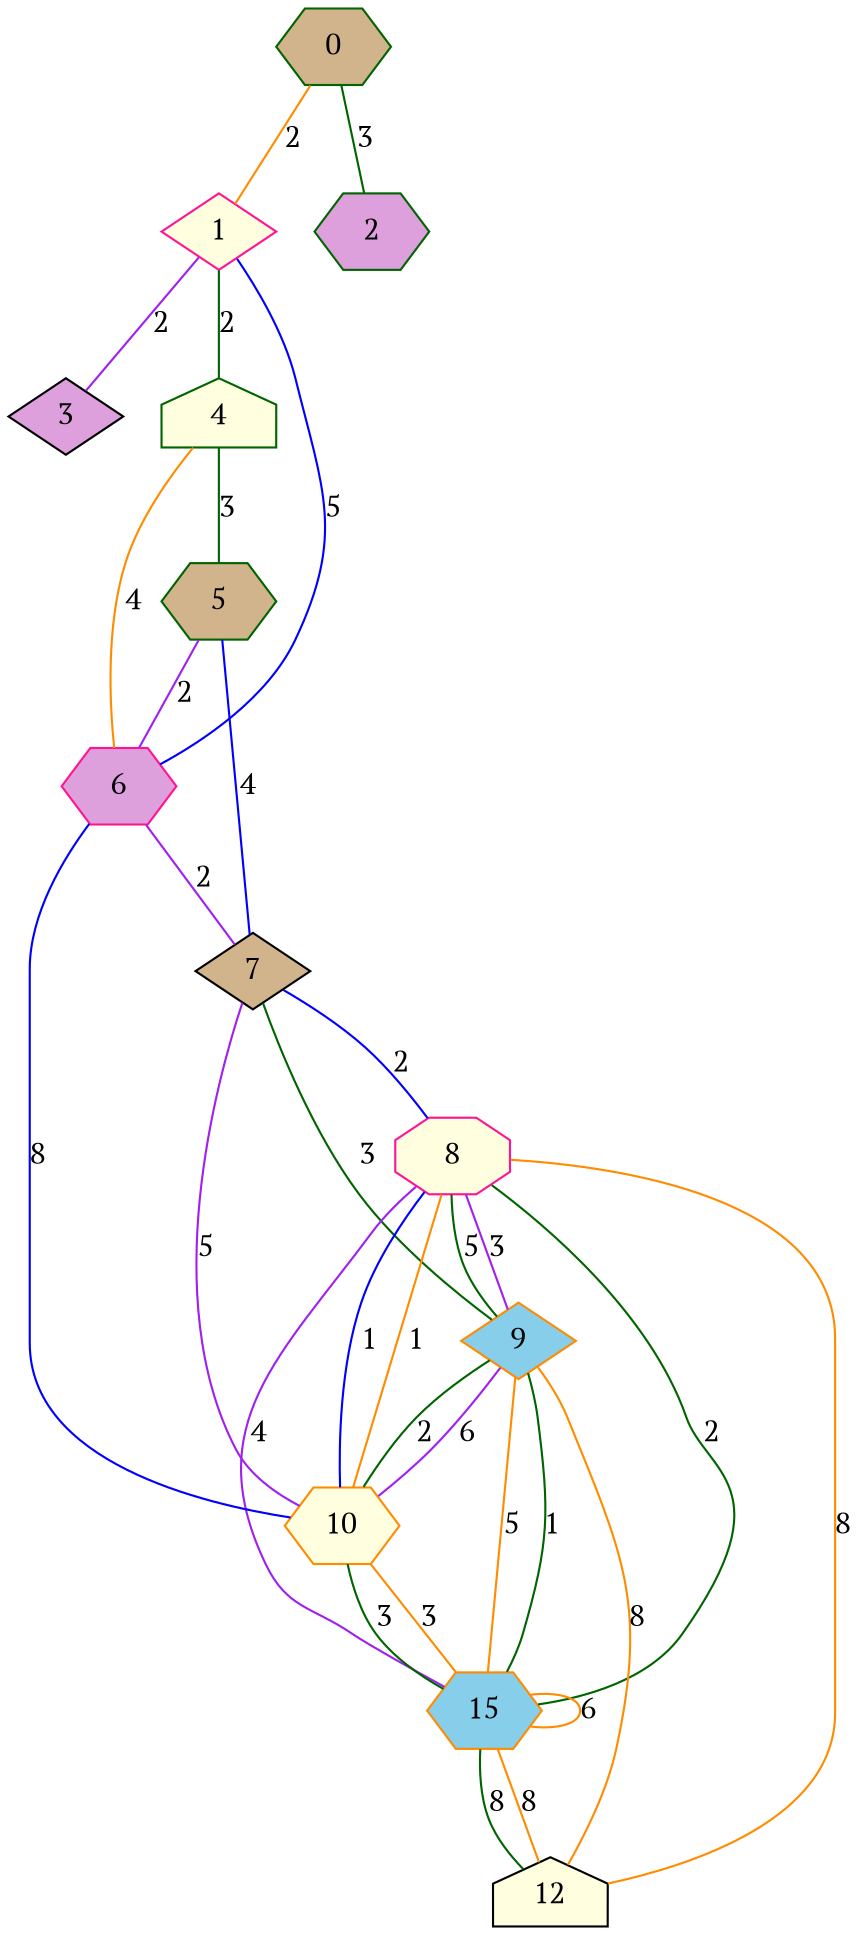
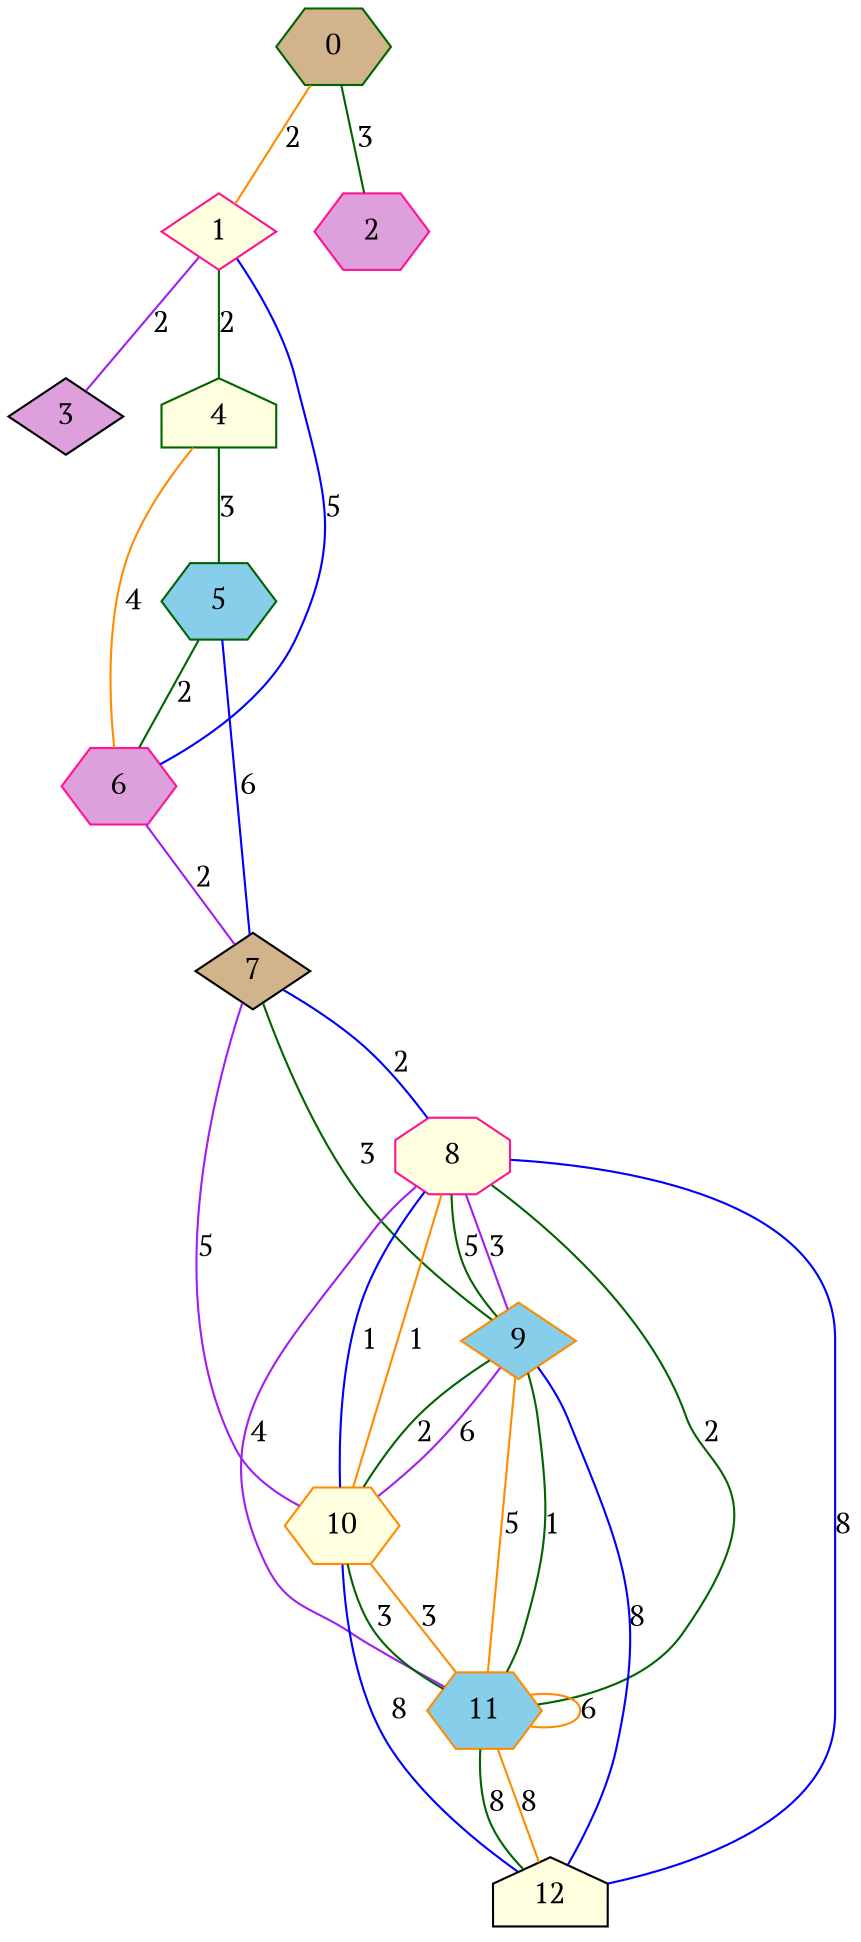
(372, 232) -> (372, 232)
(219, 601) -> (219, 601)
(169, 694) -> (169, 694)
(249, 786) -> (249, 786)
(30, 1246) -> (387, 1742)
(835, 1476) -> (835, 1476)
(629, 1612) -> (629, 1612)
(484, 1711) -> (484, 1711)
